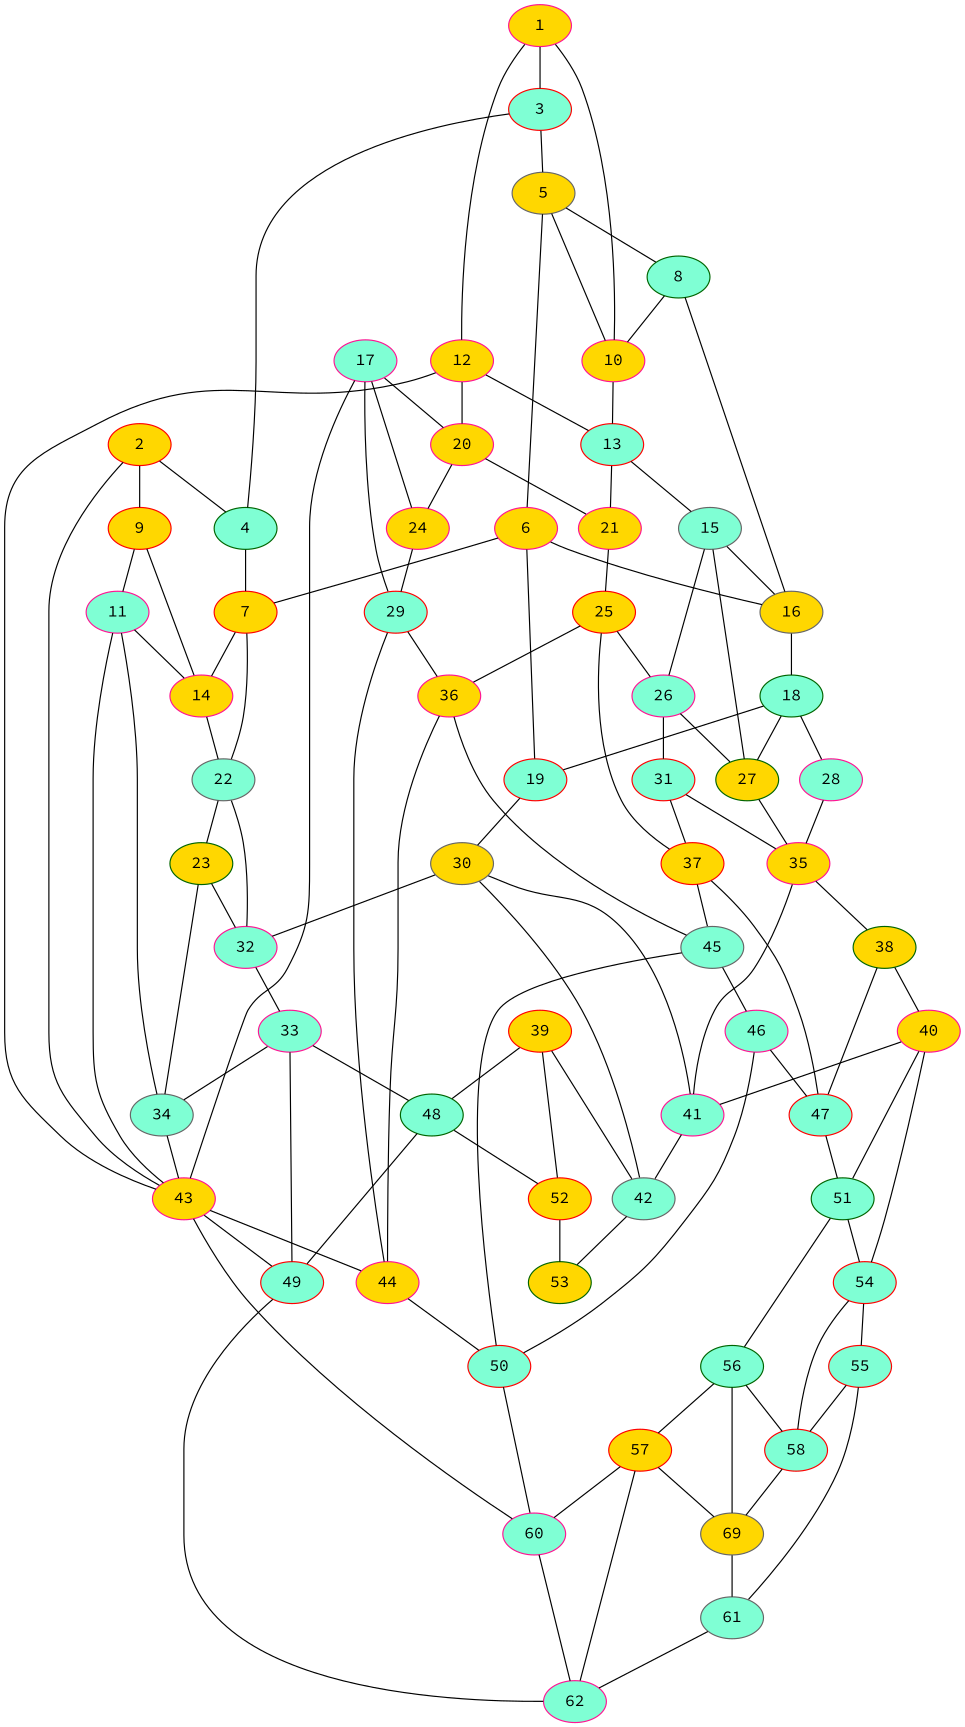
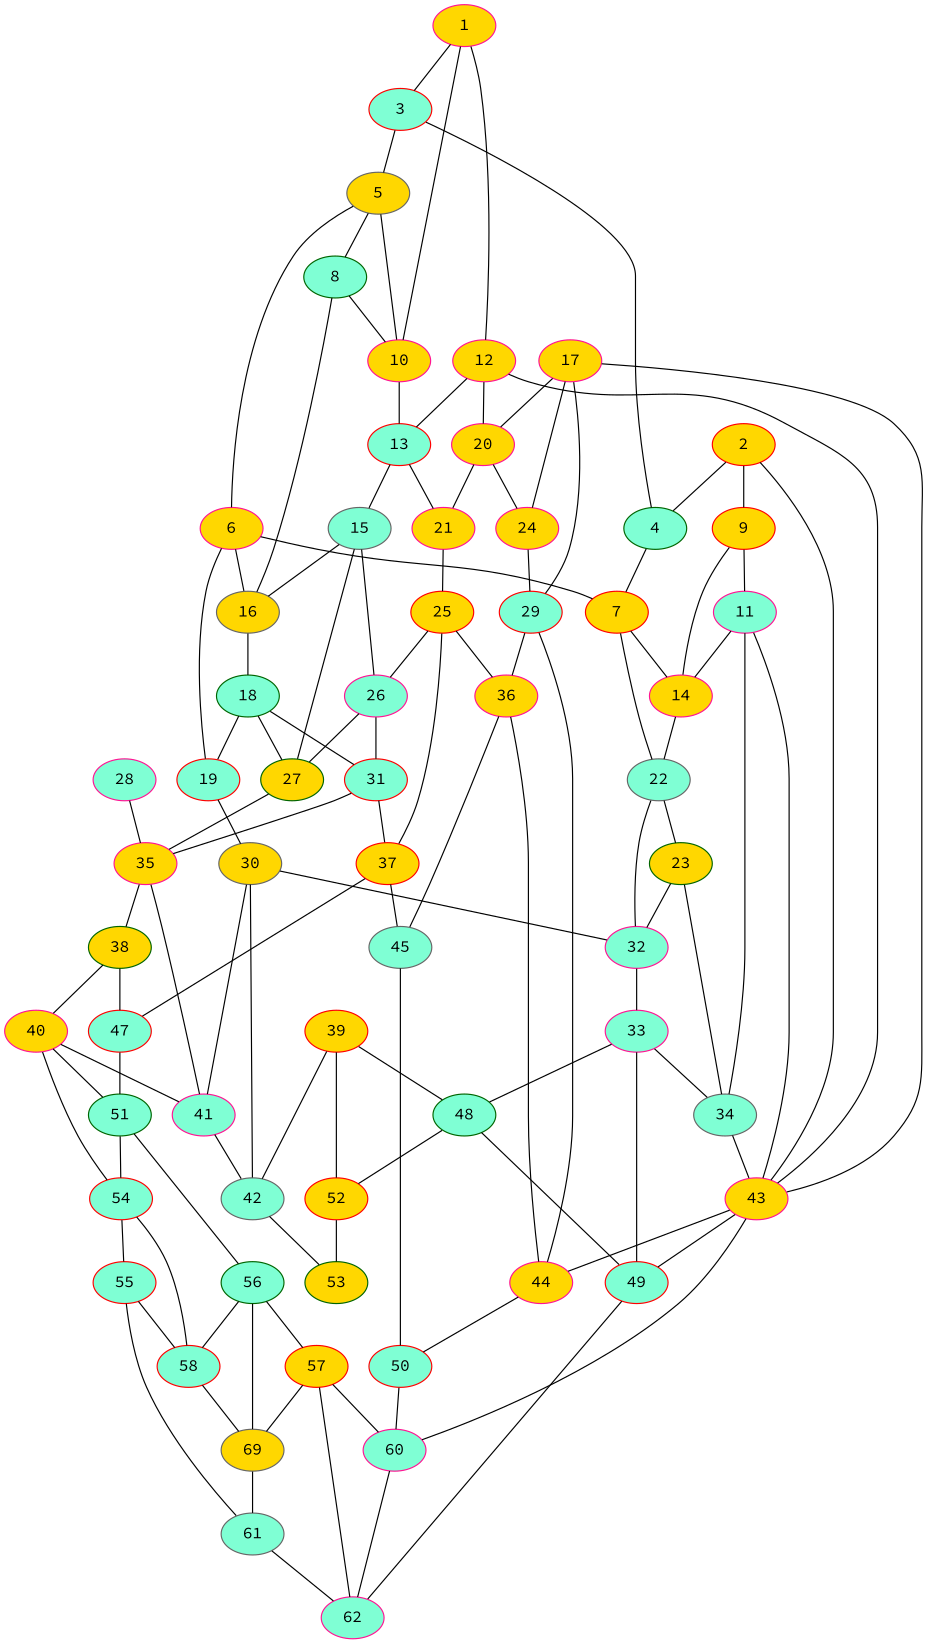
(365, 361) -> (570, 361)
(811, 738) -> (312, 738)
(757, 1031) -> none
